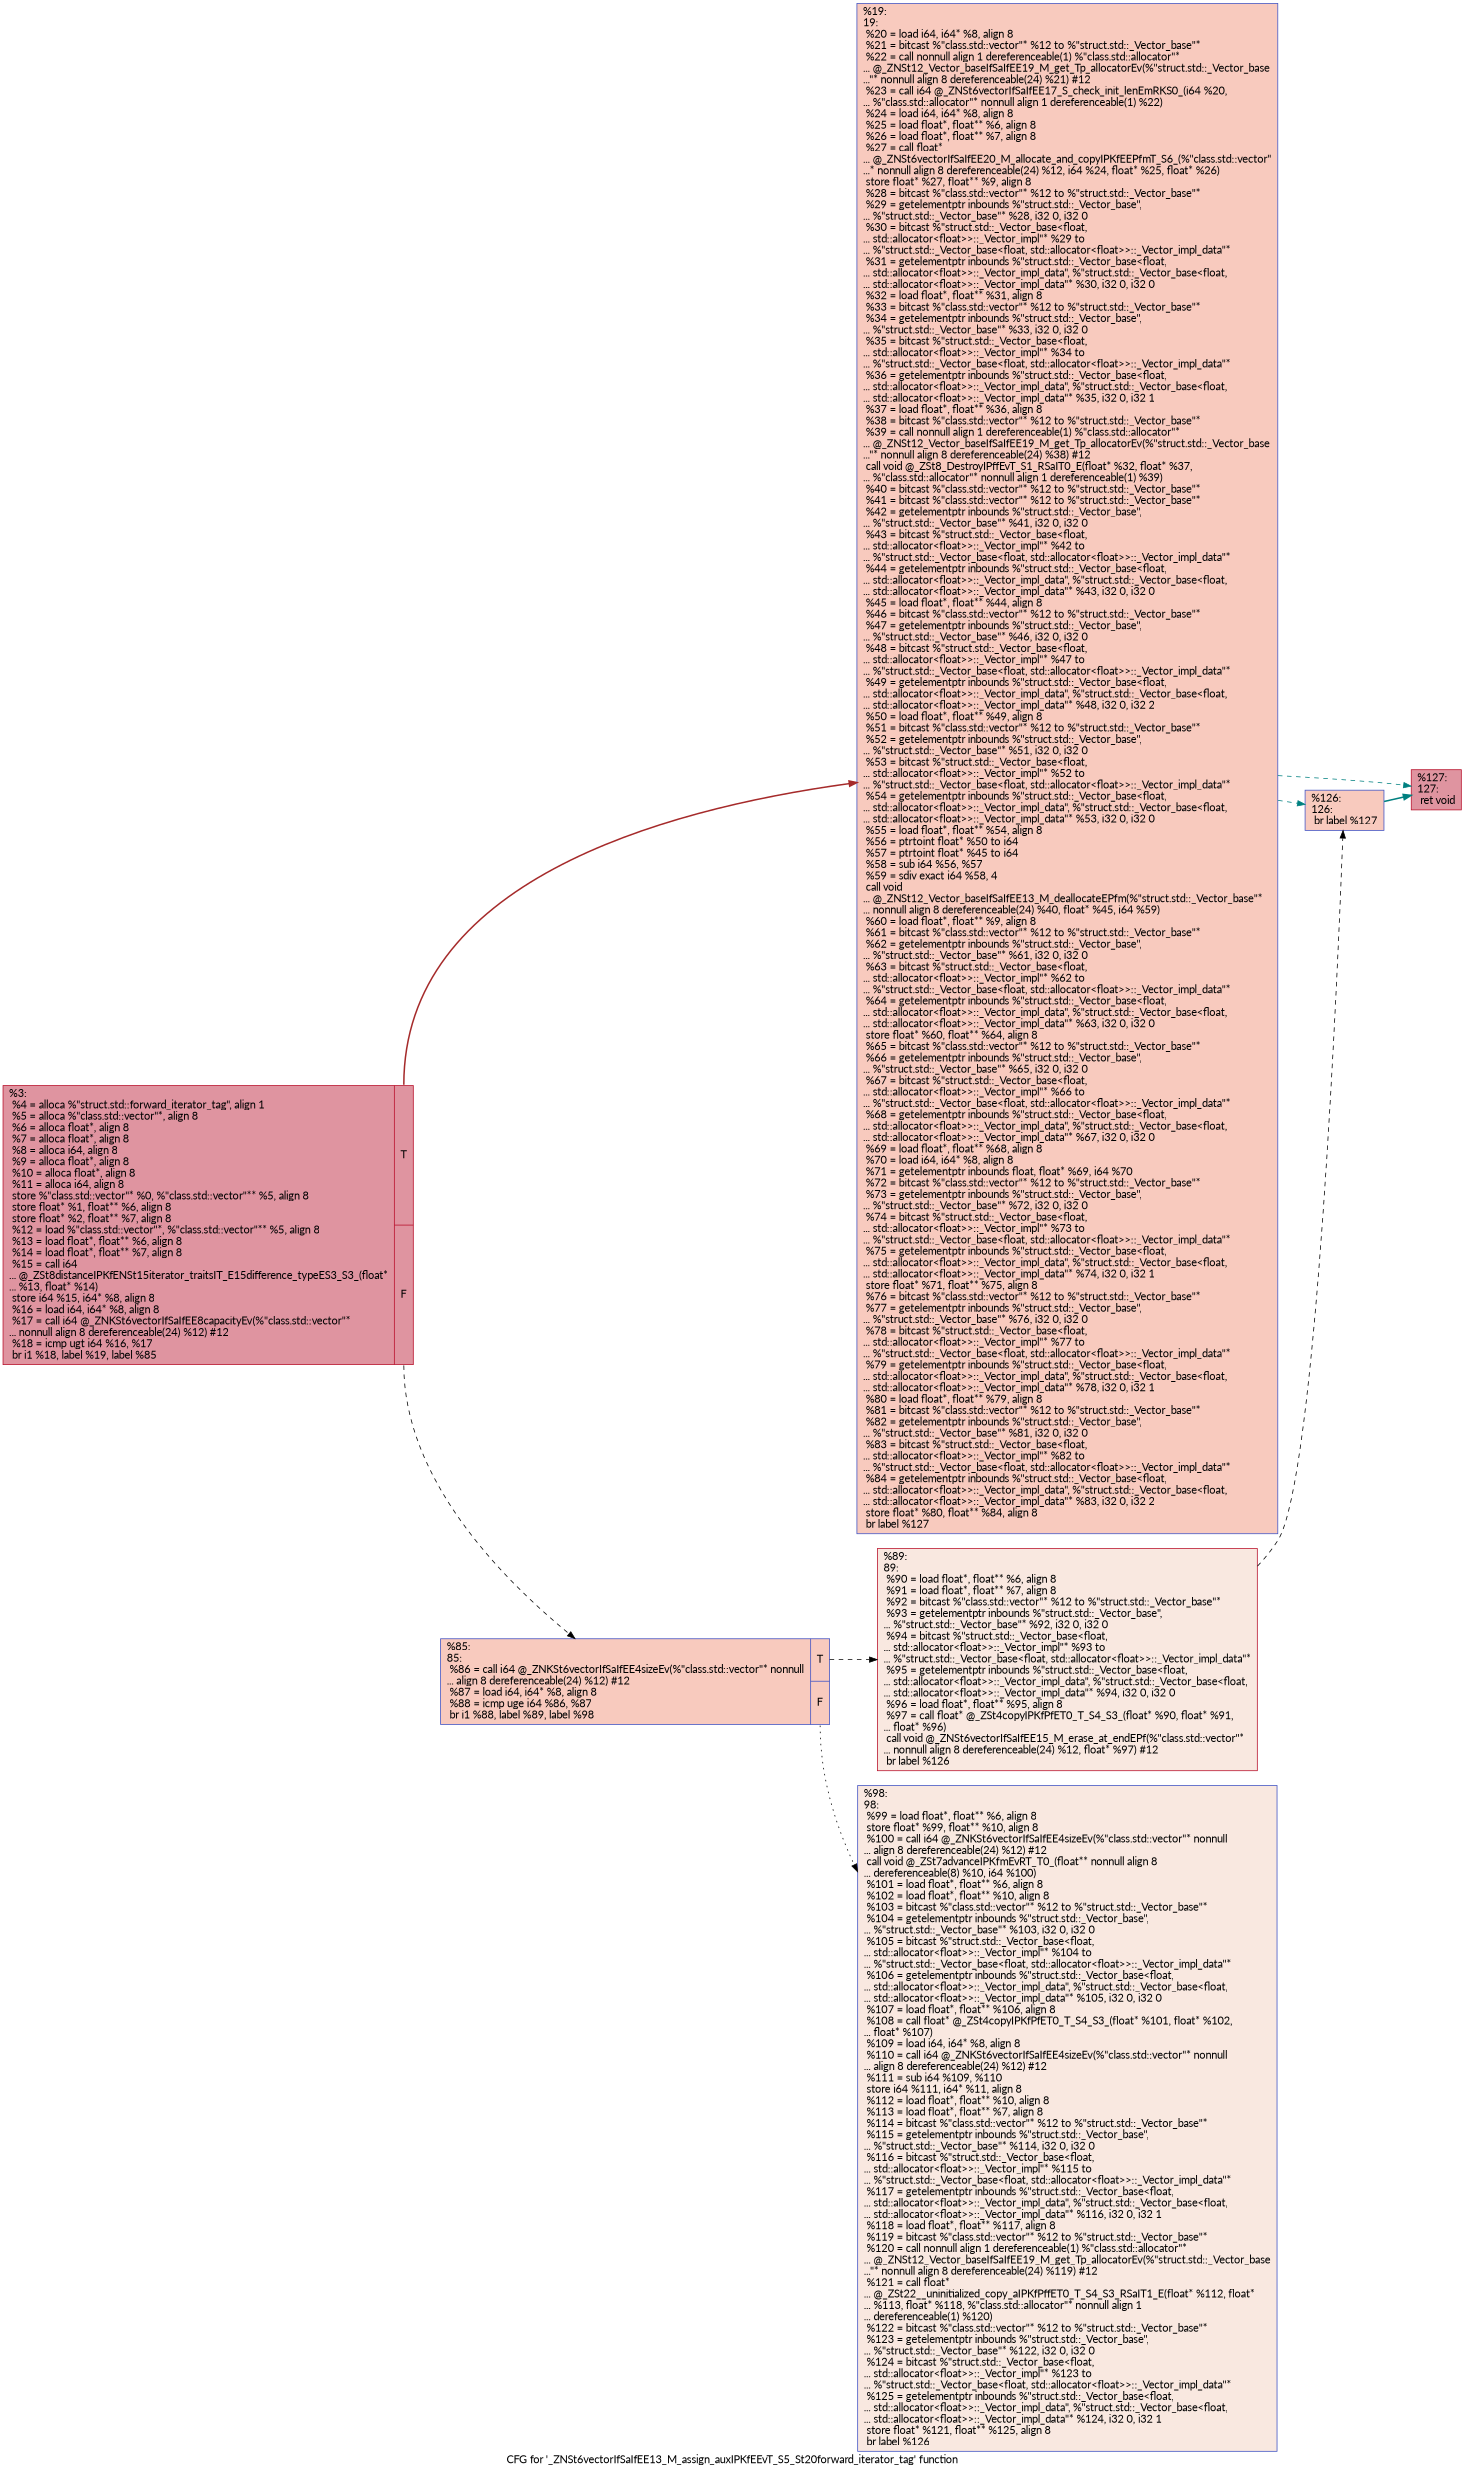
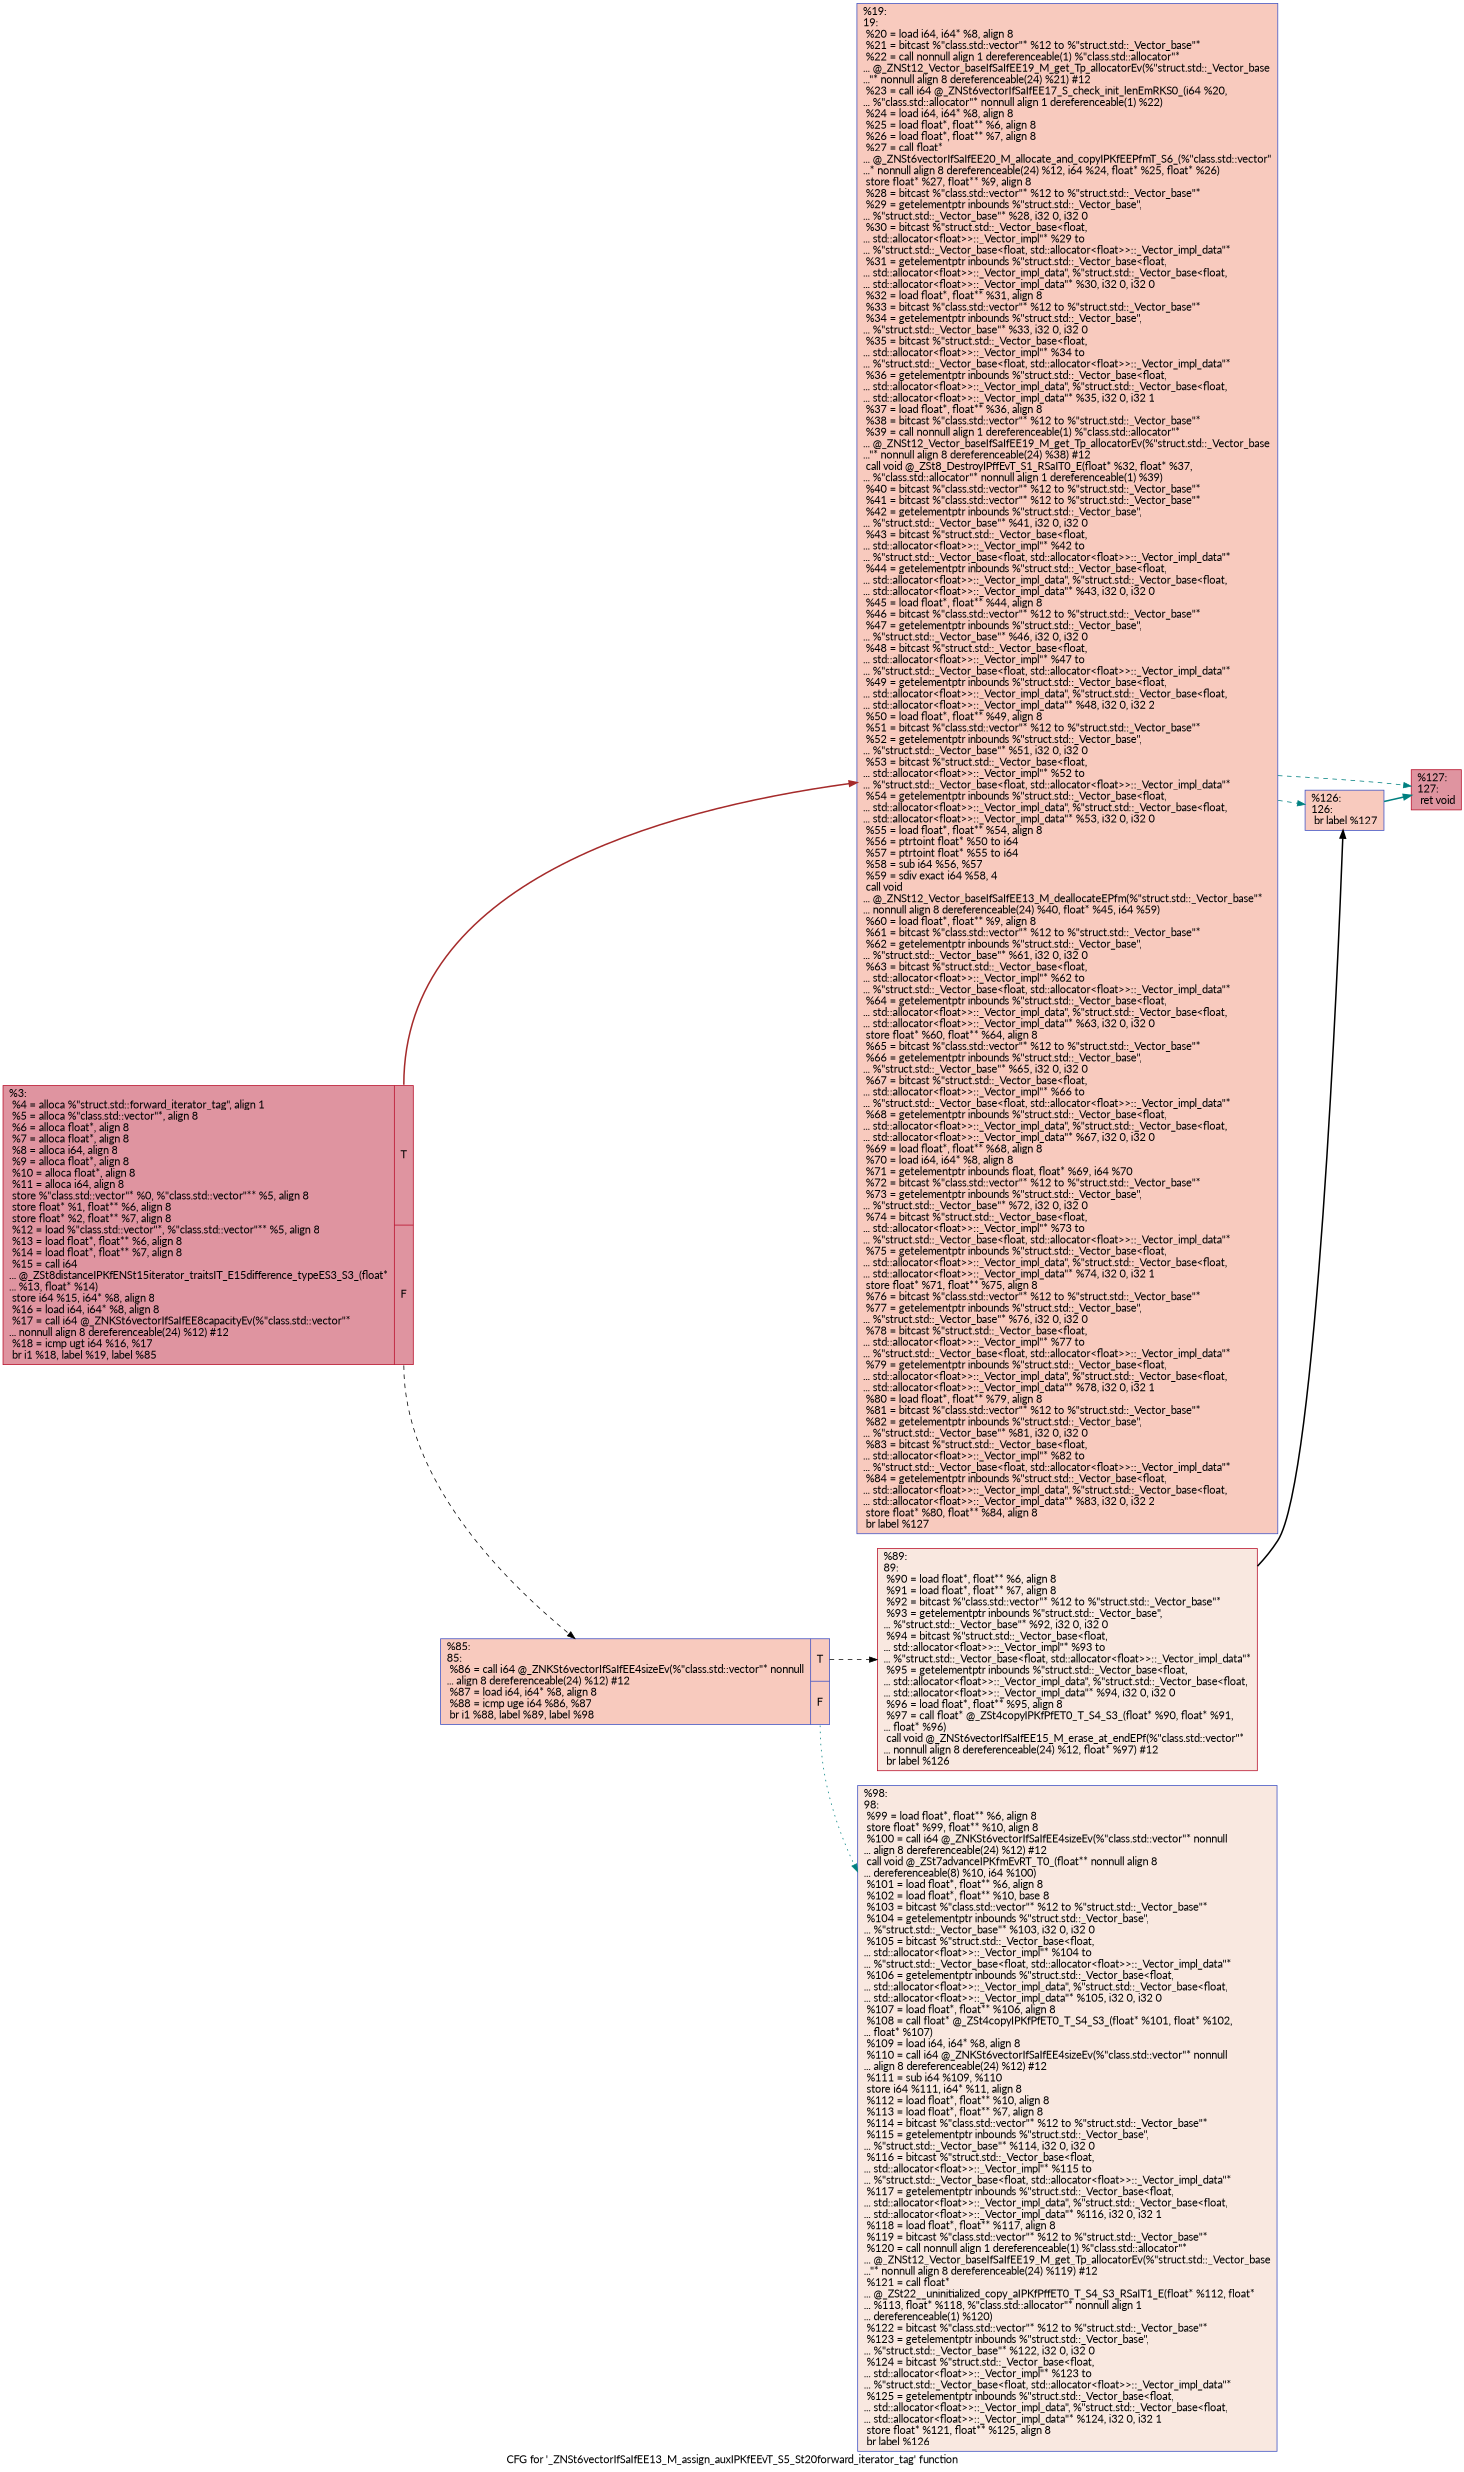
(941, 854) -> (941, 854)
(1323, 1208) -> (1323, 1208)
(829, 1797) -> (829, 1797)
(957, 1896) -> (957, 1896)
